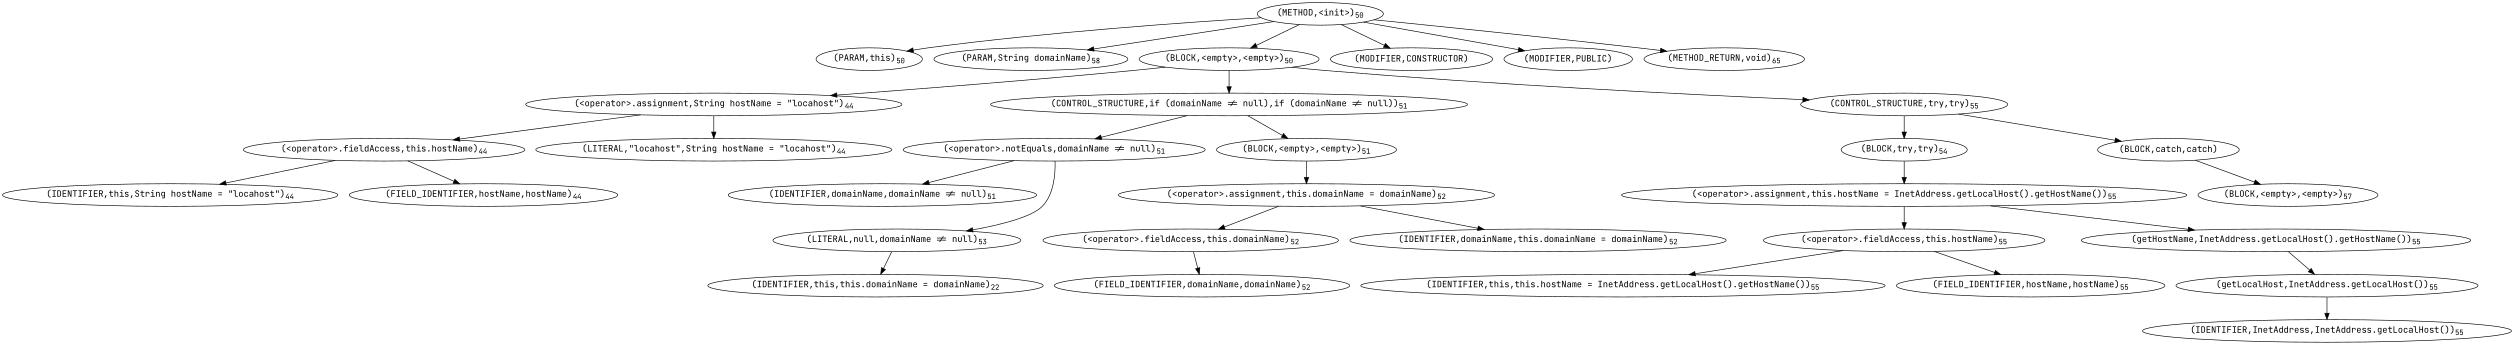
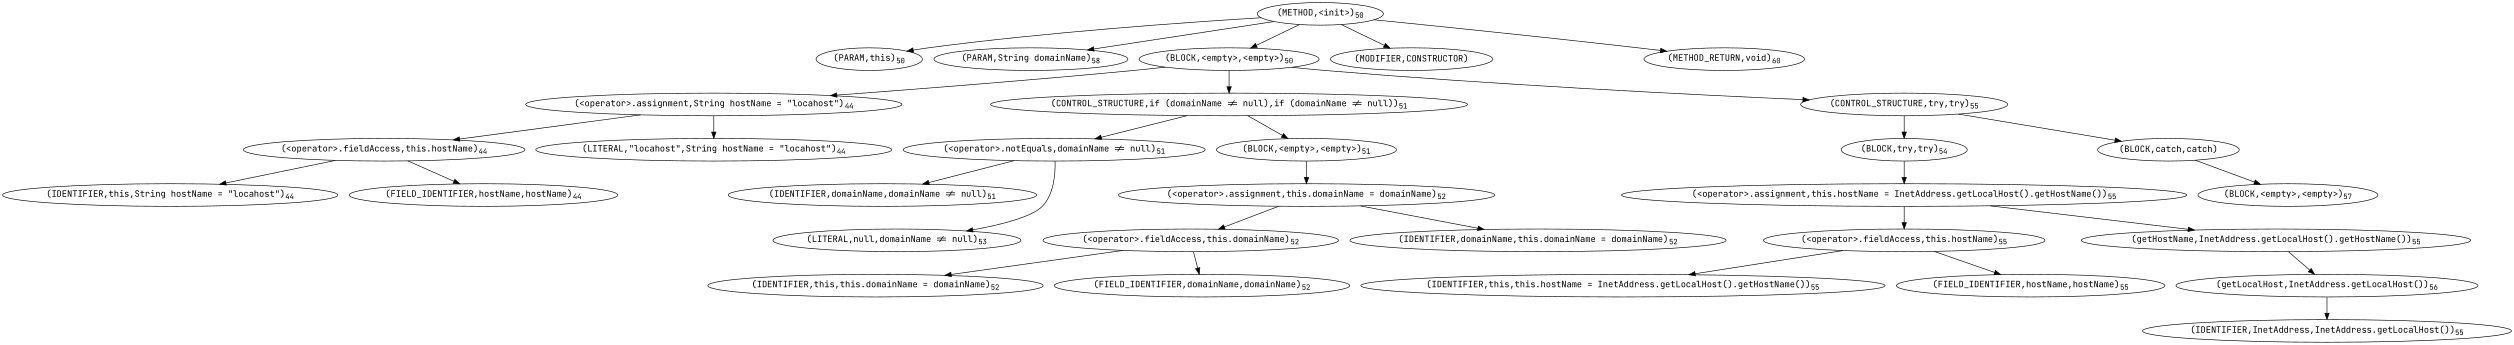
(1776, 58) -> (1776, 58)
(1568, 59) -> none
(888, 260) -> (1037, 262)
(995, 285) -> (995, 285)
(2434, 285) -> (2434, 285)
